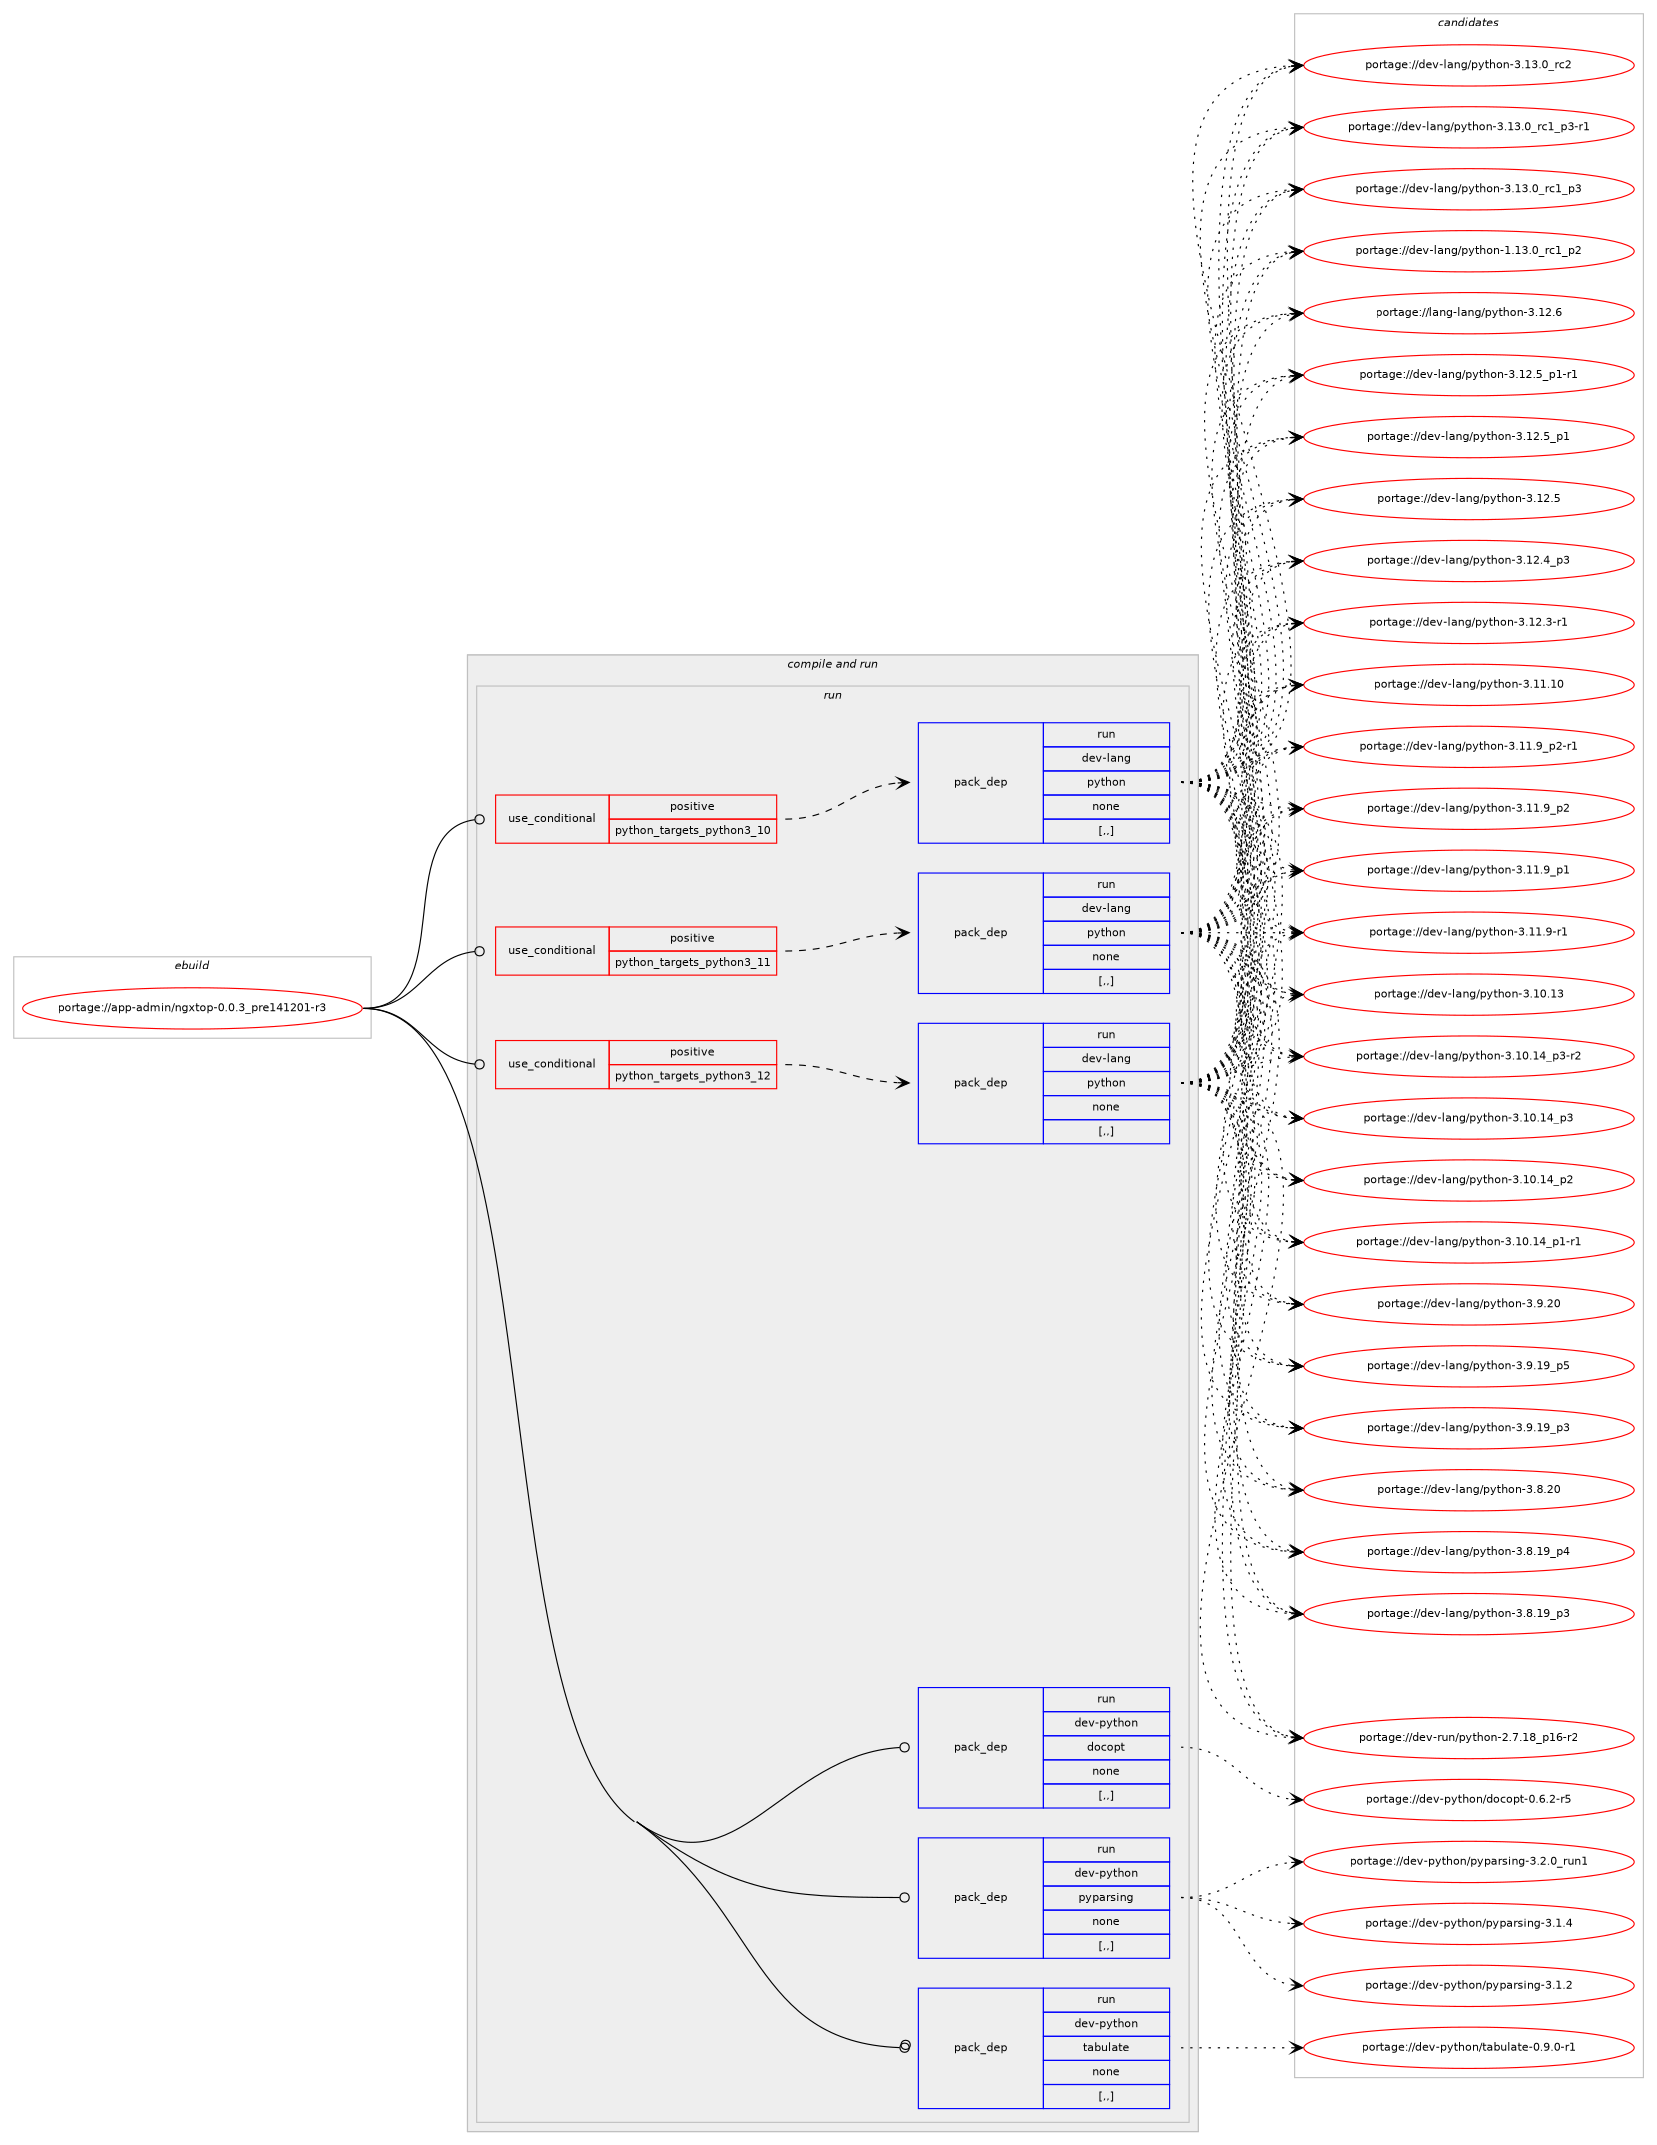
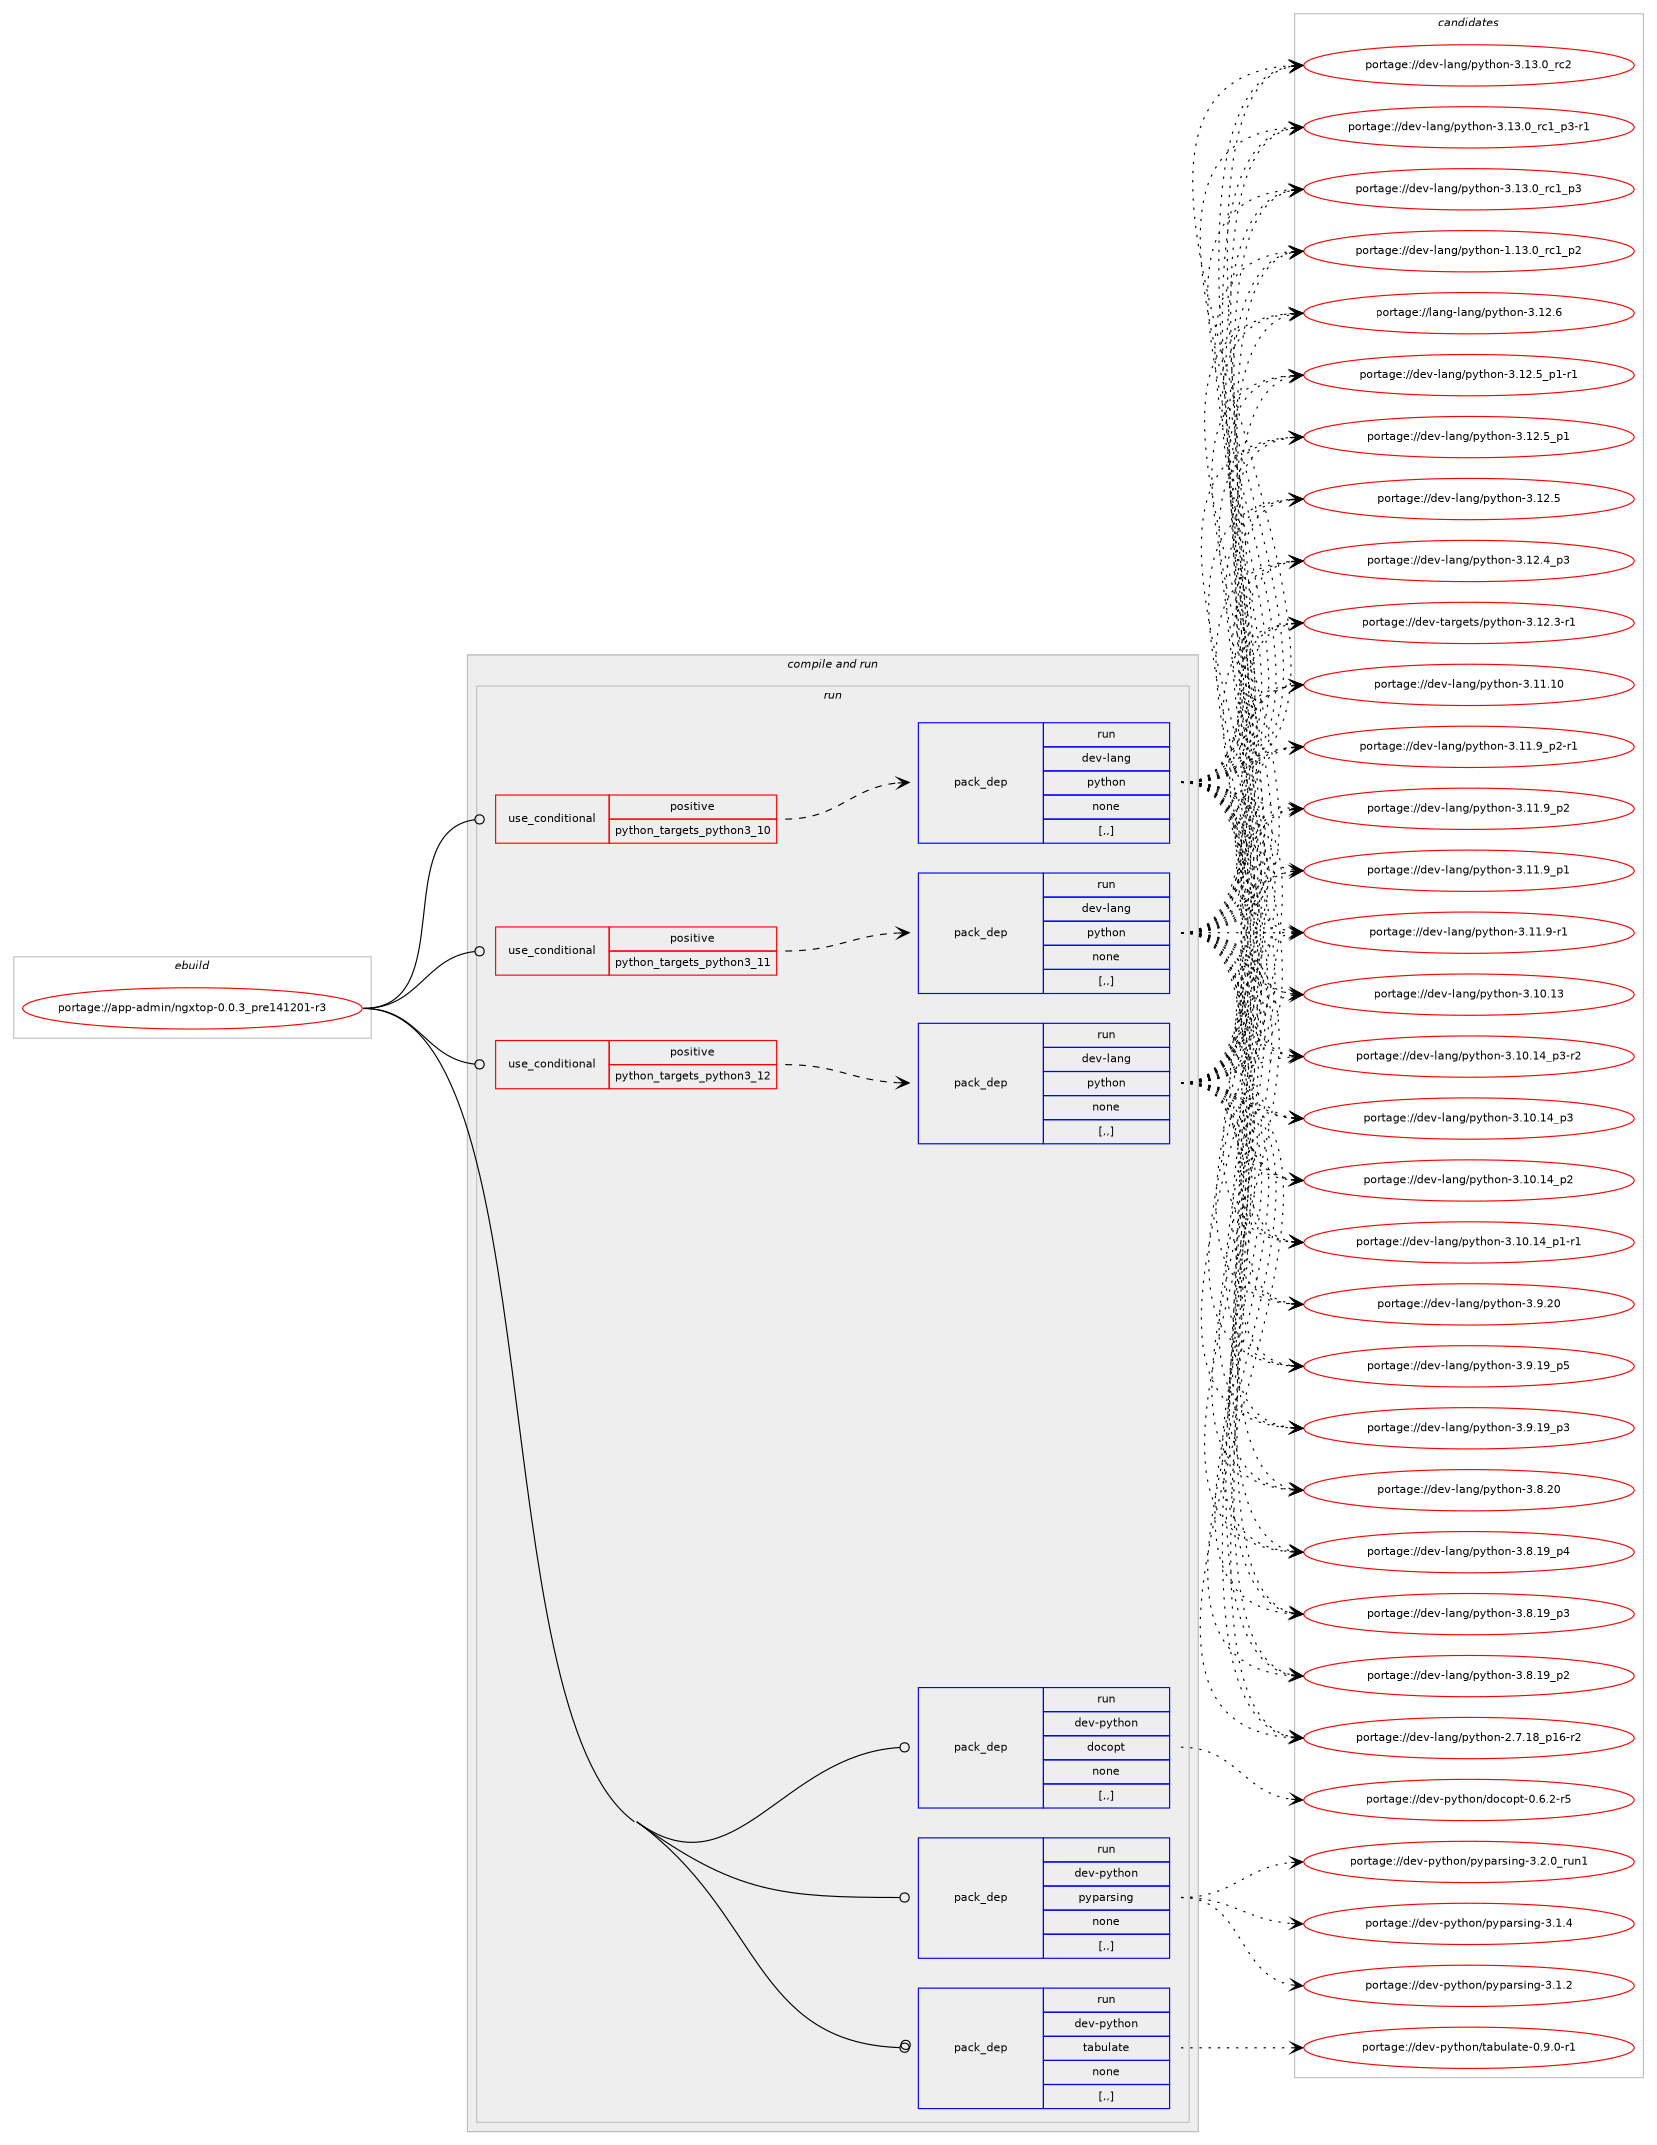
(1469, 623) -> (1469, 623)
none -> (1469, 1676)
(1469, 1738) -> (1469, 1738)
